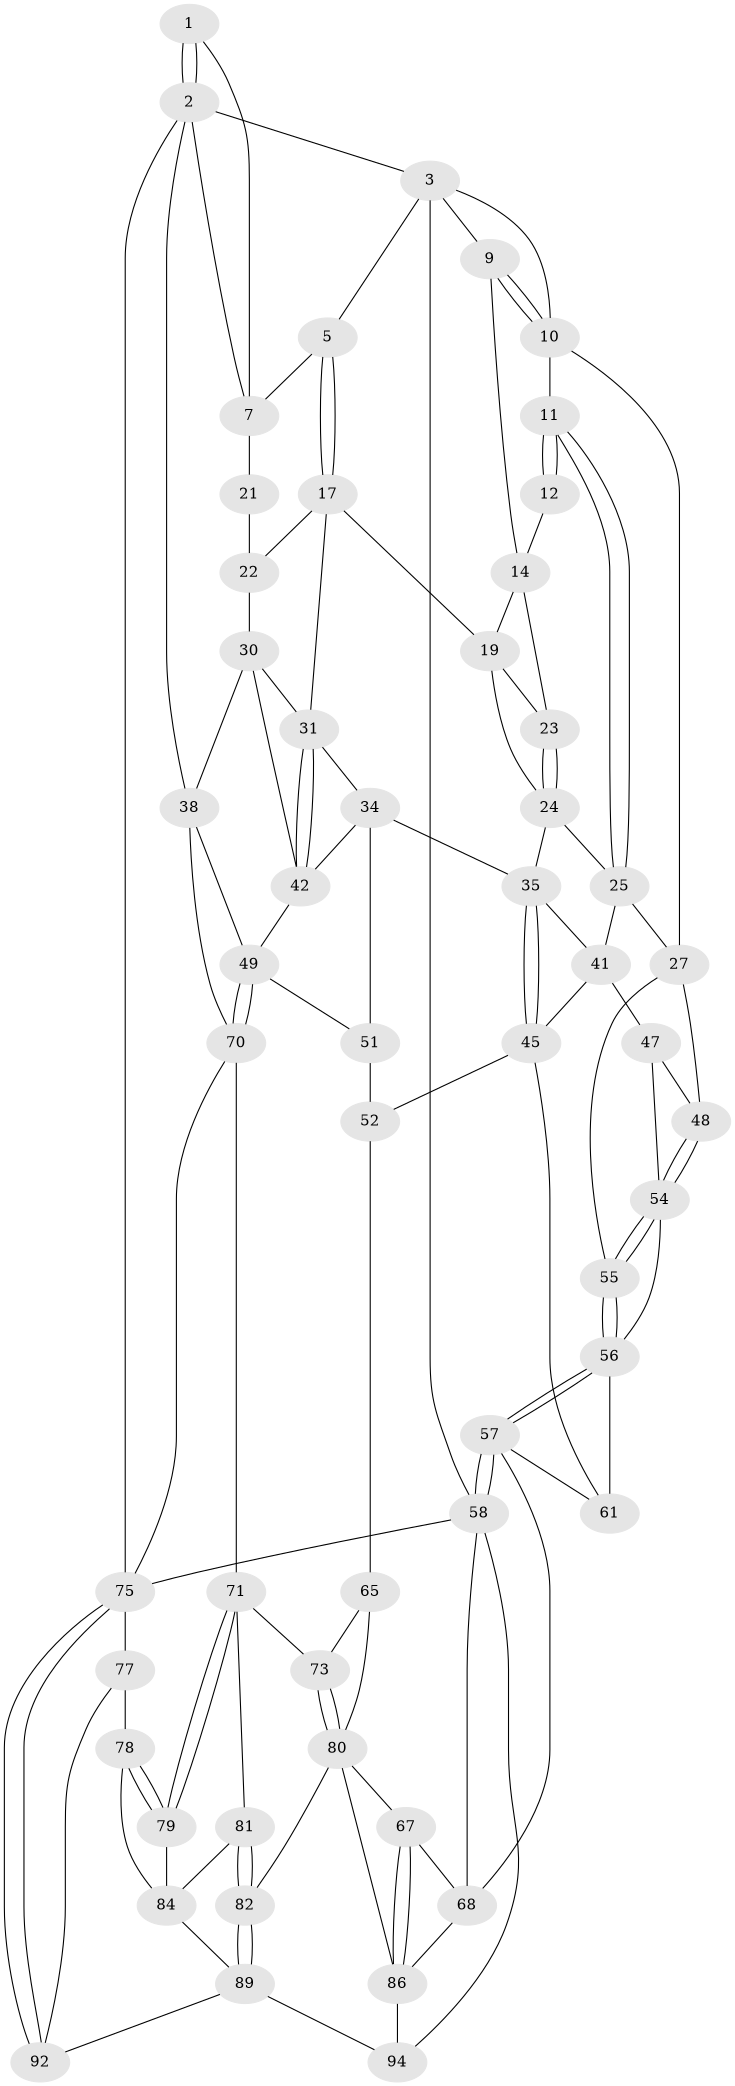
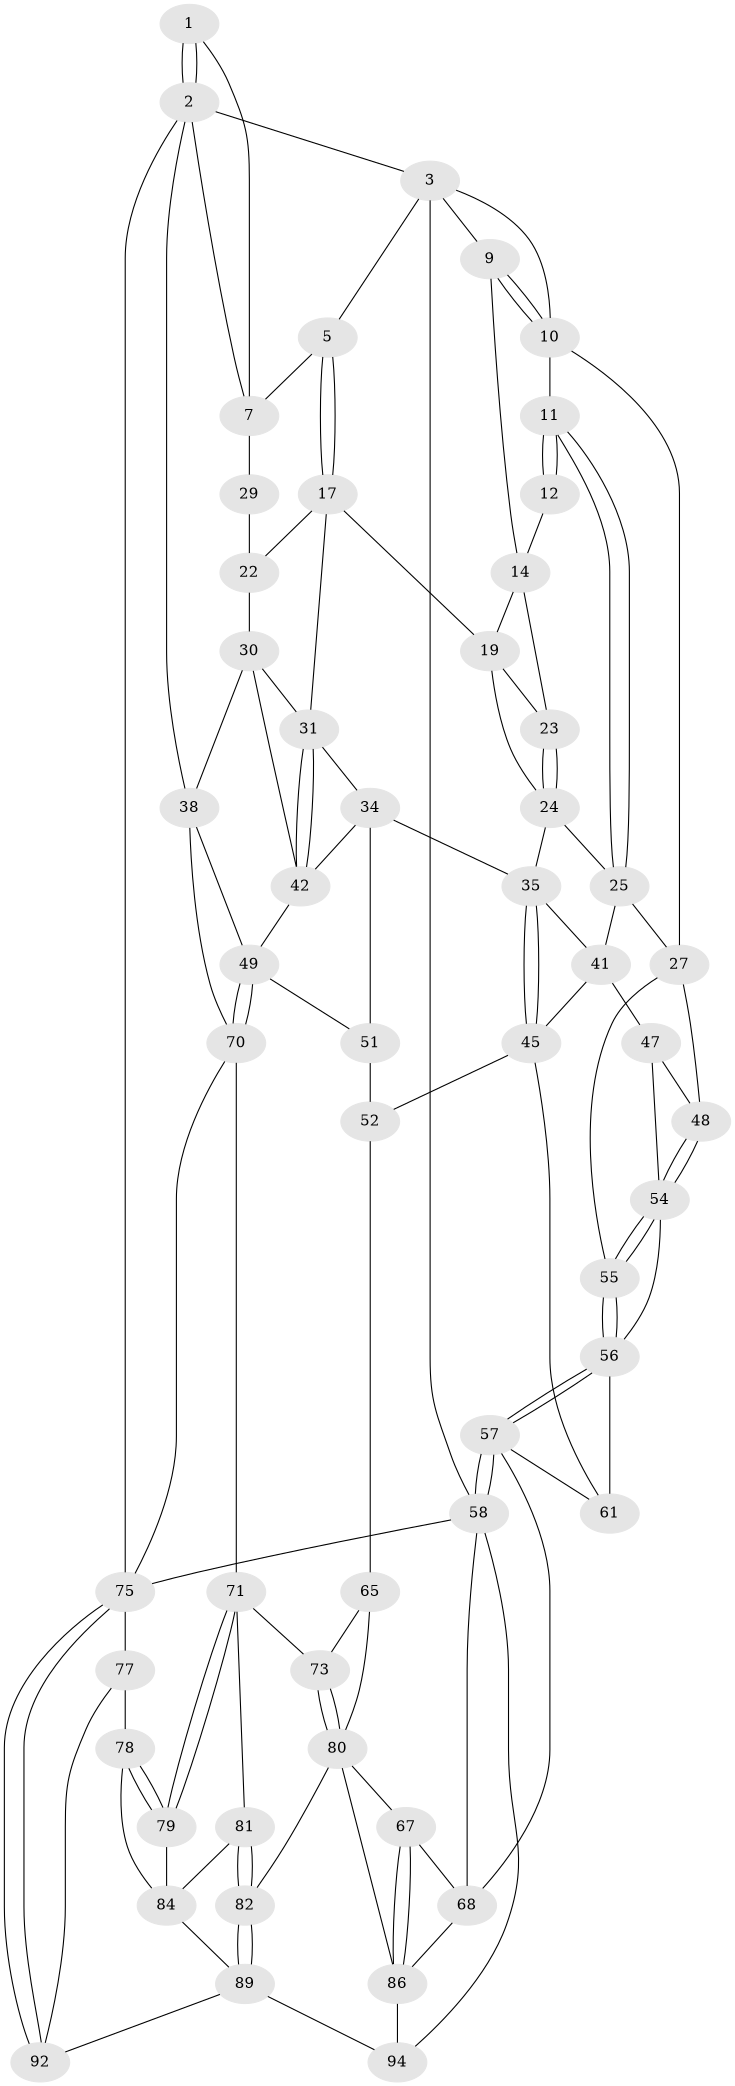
(249, 494) -> (249, 494)
